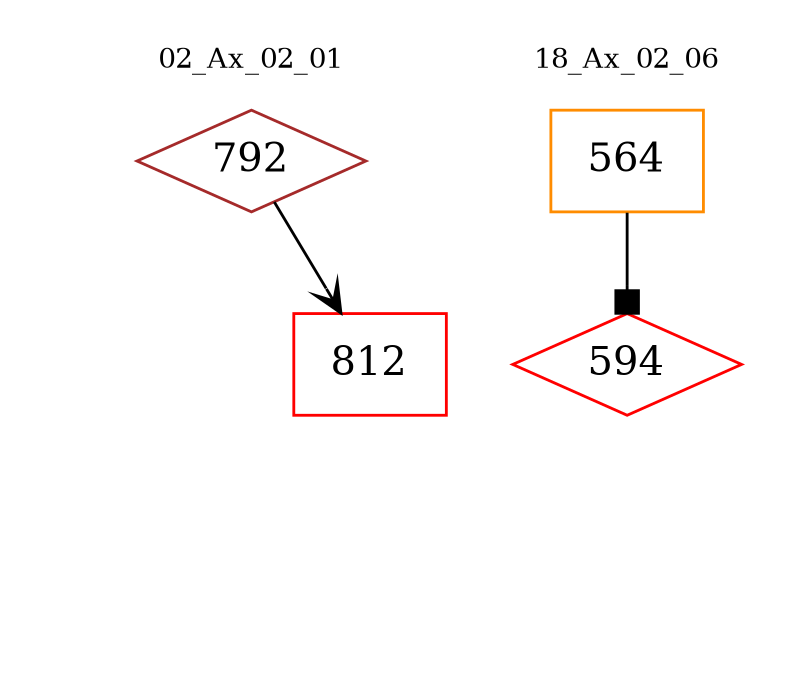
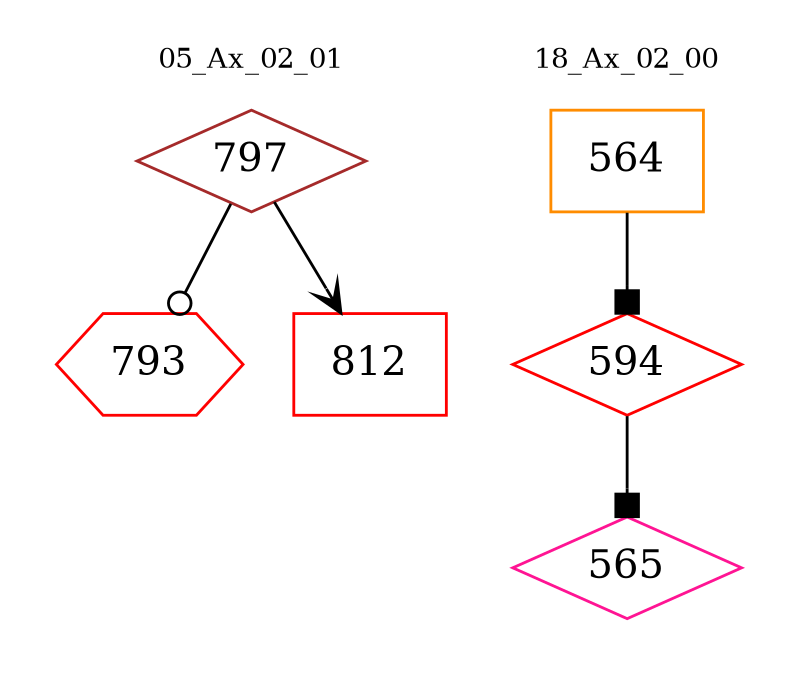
(251, 61) -> (251, 61)
(627, 61) -> (627, 61)
(251, 161) -> (251, 161)
none -> (150, 364)
none -> (627, 568)
